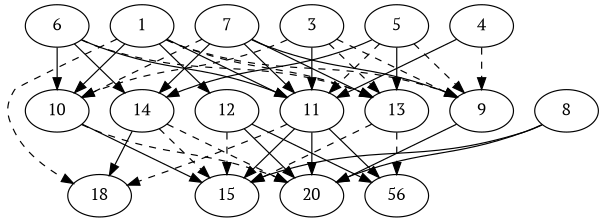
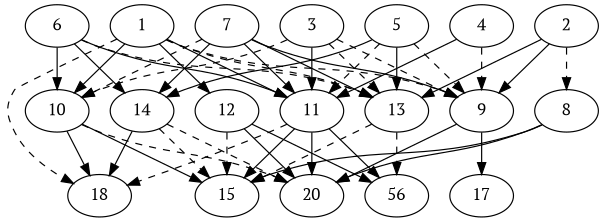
none -> (567, 26)
none -> (76, 148)
none -> (482, 196)
